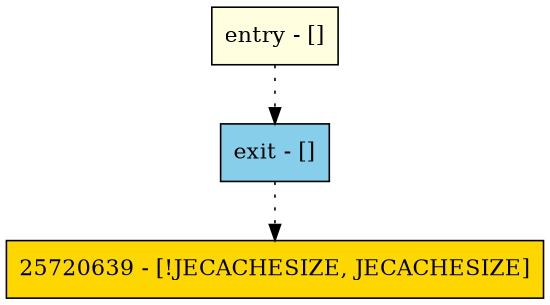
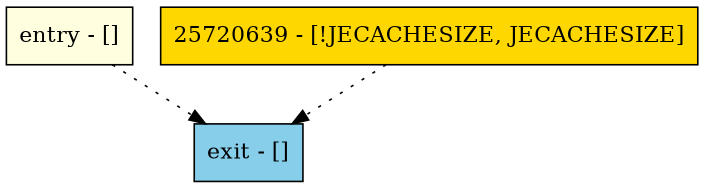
(275, 203) -> (346, 90)
